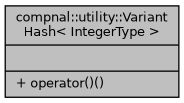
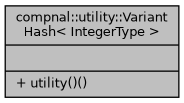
(60, 84) -> (52, 84)
